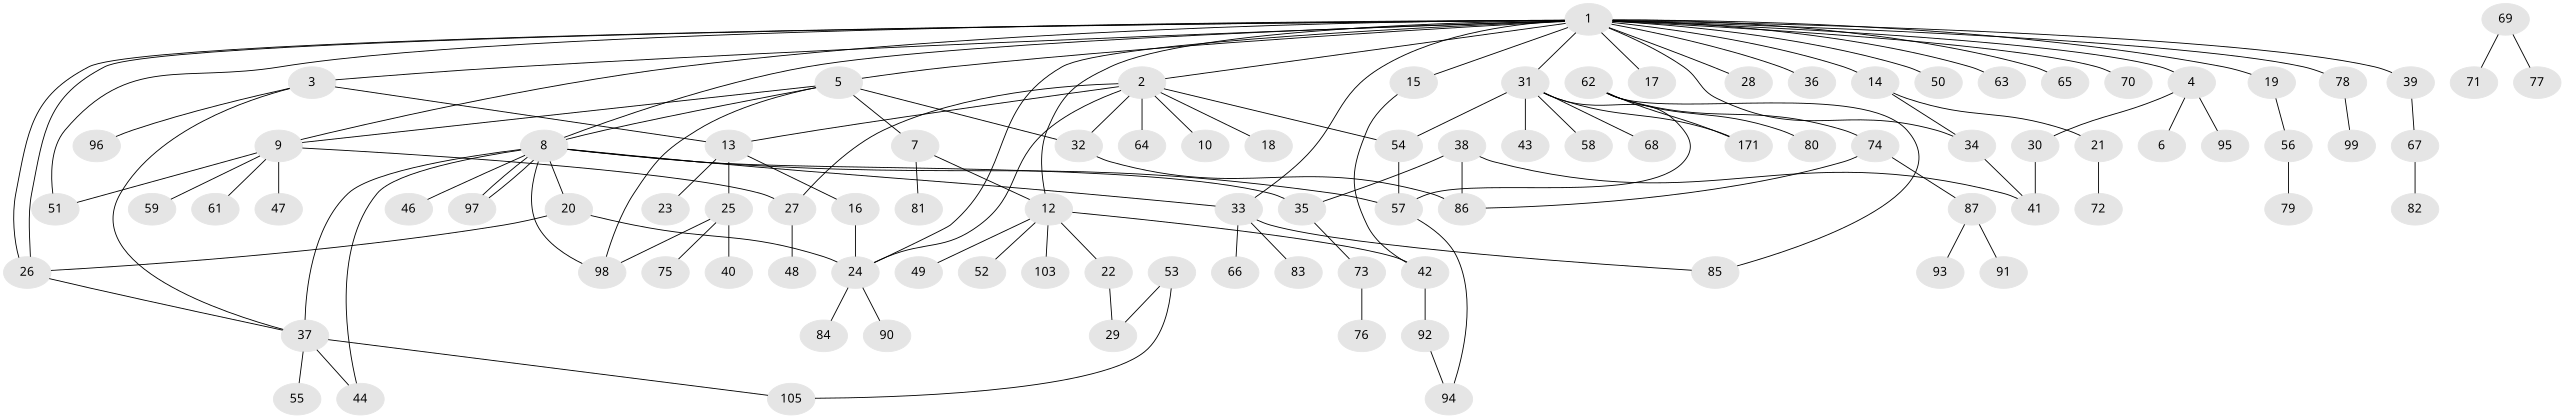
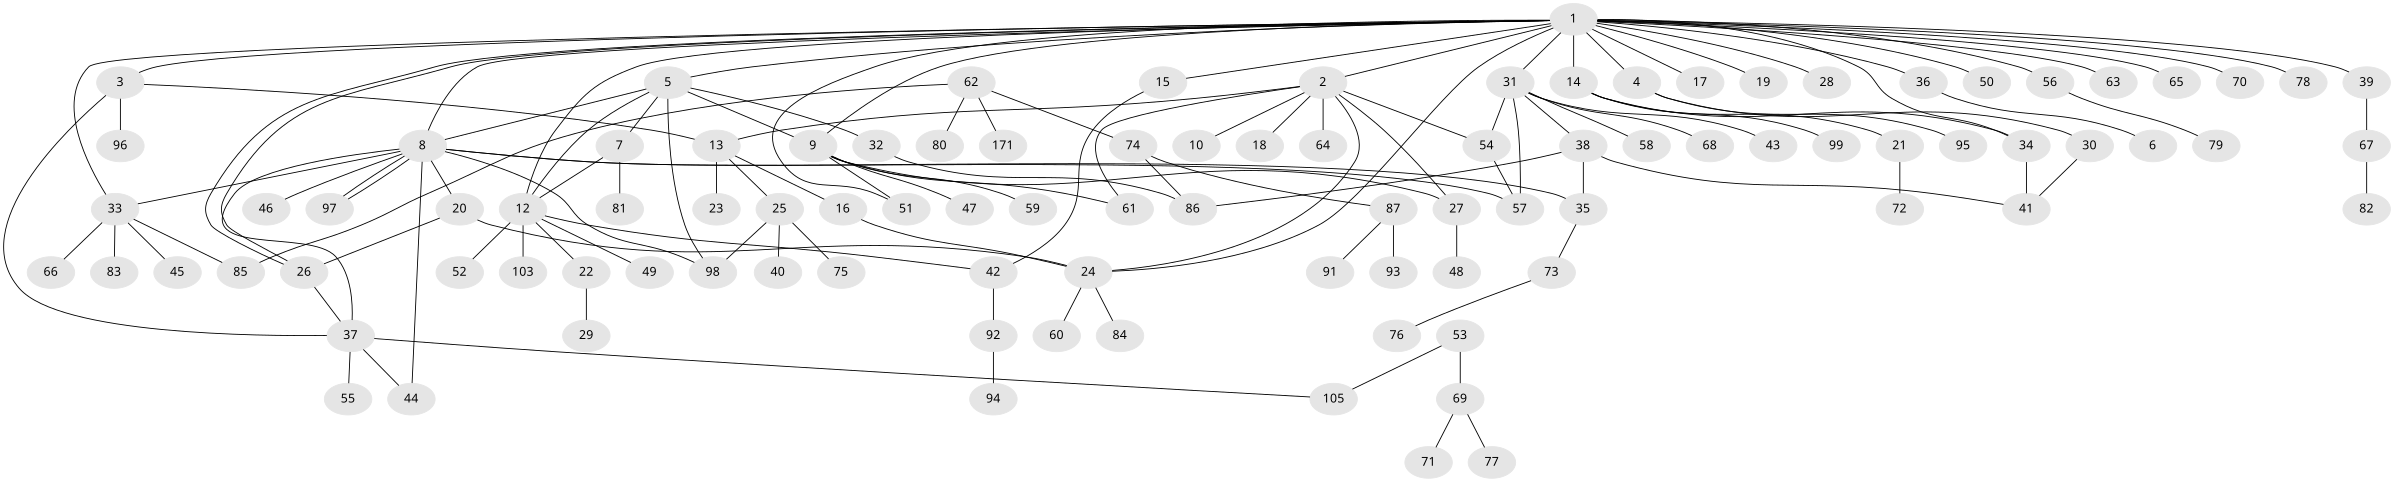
(1110, 114) -> (1164, 110)
(2177, 114) -> (2038, 114)
(2280, 114) -> (1817, 31)
(2347, 114) -> (1705, 114)
(1636, 115) -> (1547, 114)
none -> (577, 140)
none -> (178, 273)
(1466, 292) -> none
(1142, 304) -> (1460, 368)
(887, 336) -> (1057, 336)
